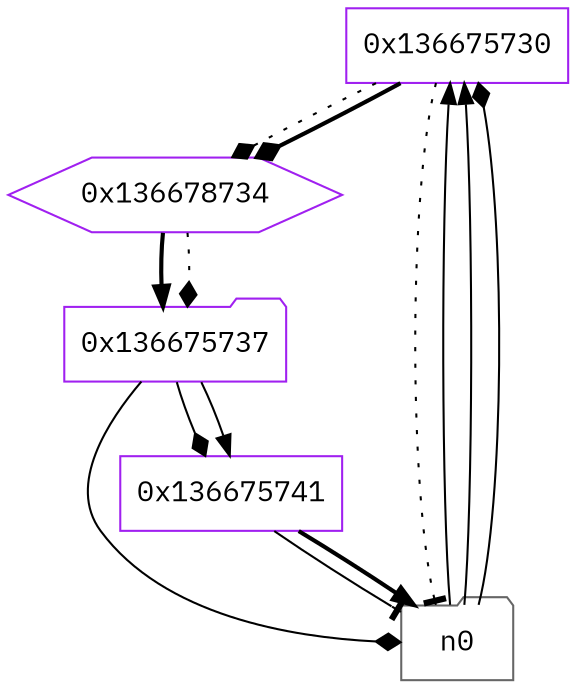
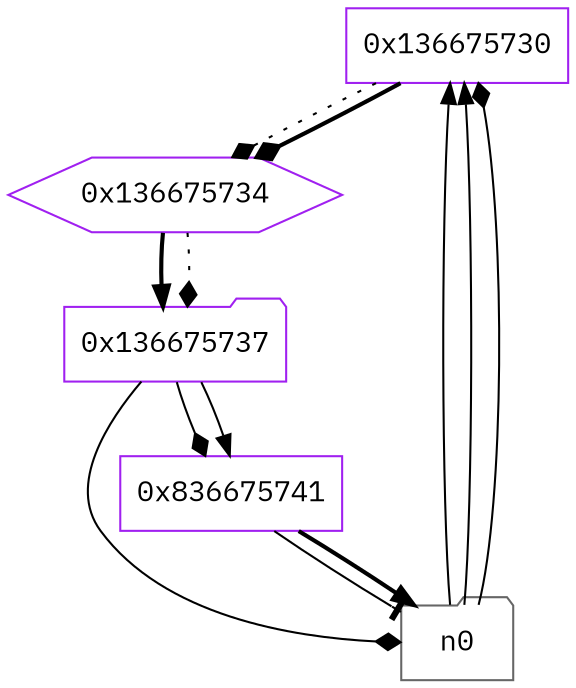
(175, 195) -> (175, 195)
(415, 339) -> none
(231, 494) -> (231, 494)
